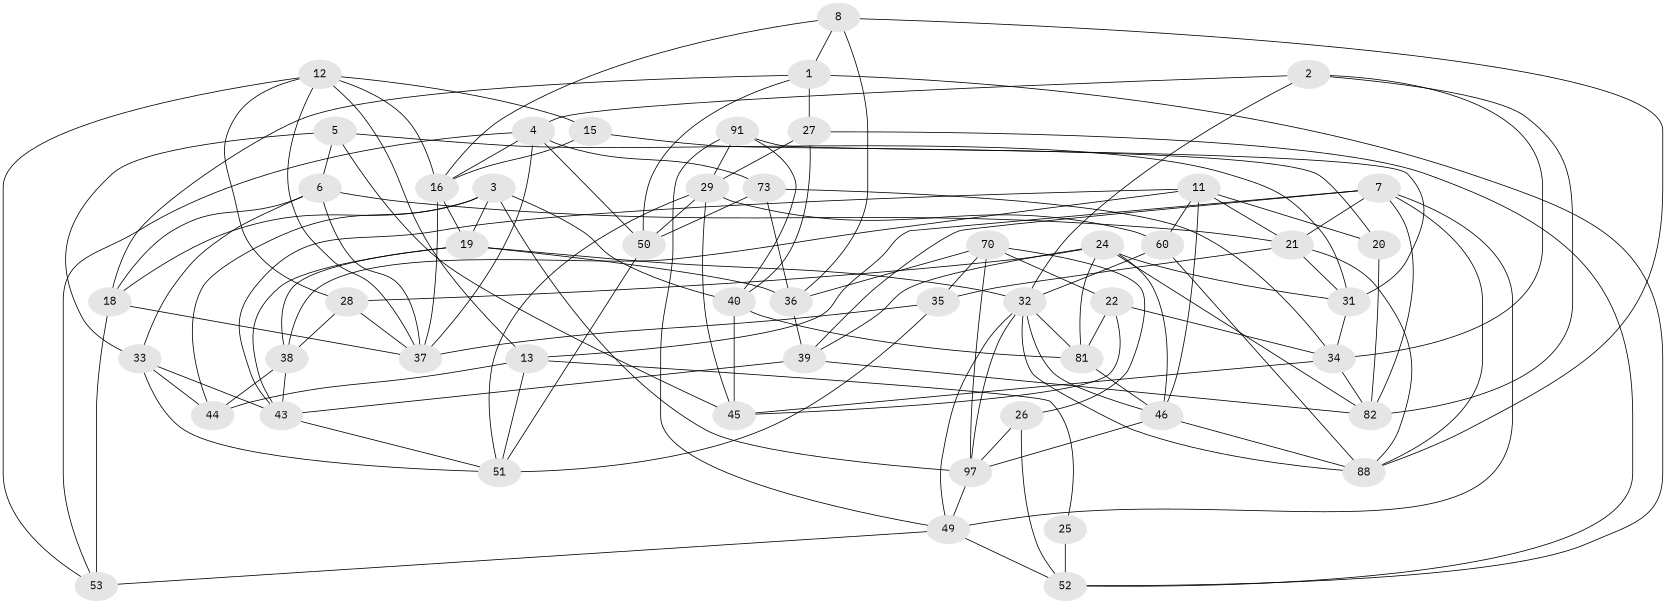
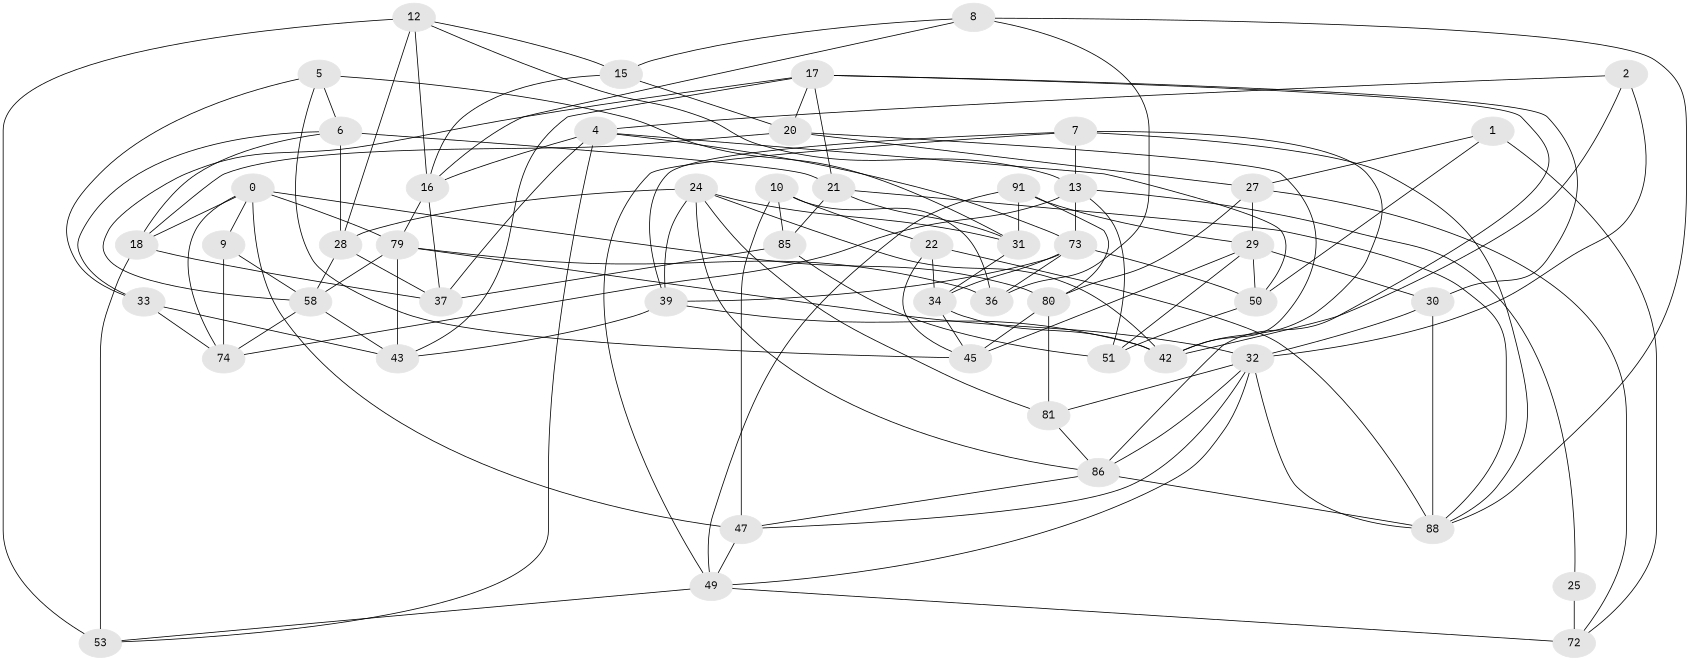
(824, 46) -> (794, 33)
(413, 97) -> (448, 149)
none -> (1022, 160)
(494, 188) -> (253, 188)
(1199, 188) -> (812, 74)
(1543, 190) -> none
(1335, 217) -> none
none -> (1076, 222)
(308, 235) -> none
none -> (224, 245)
(467, 245) -> (398, 245)
(988, 245) -> (777, 188)
(1162, 245) -> (1433, 302)
(380, 274) -> (341, 188)
(734, 302) -> (1049, 302)
(938, 302) -> (785, 245)
(798, 330) -> (875, 291)
(1097, 330) -> (1227, 321)
(287, 359) -> (311, 302)
(213, 416) -> (224, 359)
(1022, 416) -> none
(1162, 416) -> (1098, 473)
(1370, 416) -> (1166, 359)
(391, 444) -> none
(294, 458) -> none
(970, 473) -> (741, 529)
(1065, 586) -> (1574, 643)
